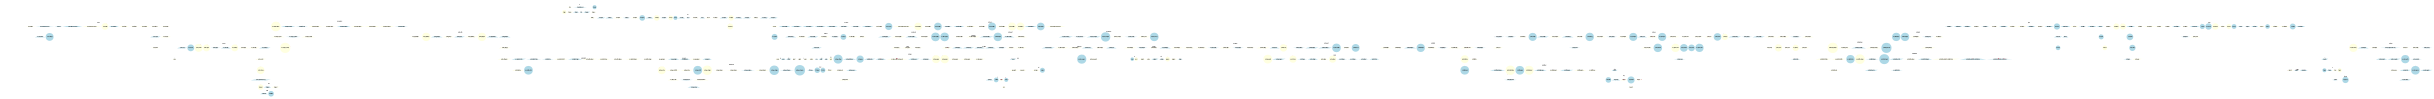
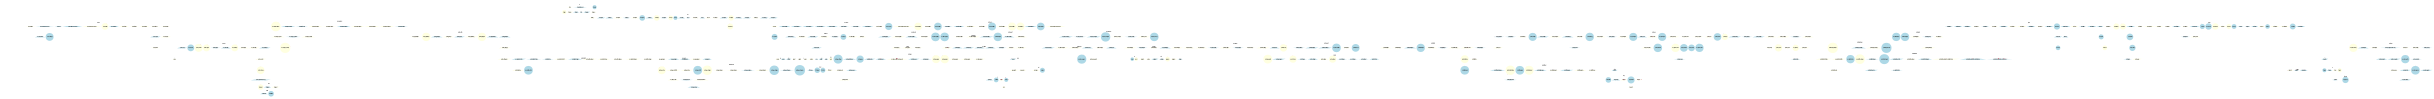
(1845, 48) -> none
